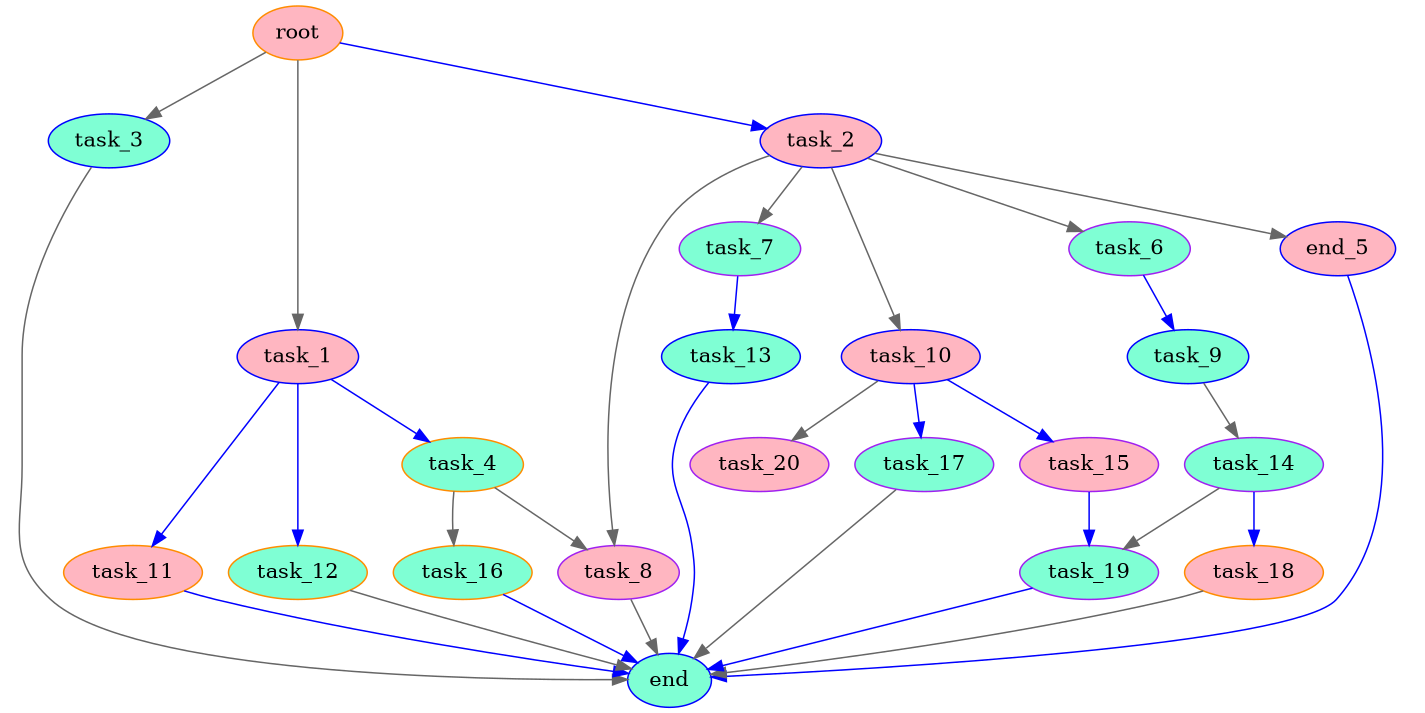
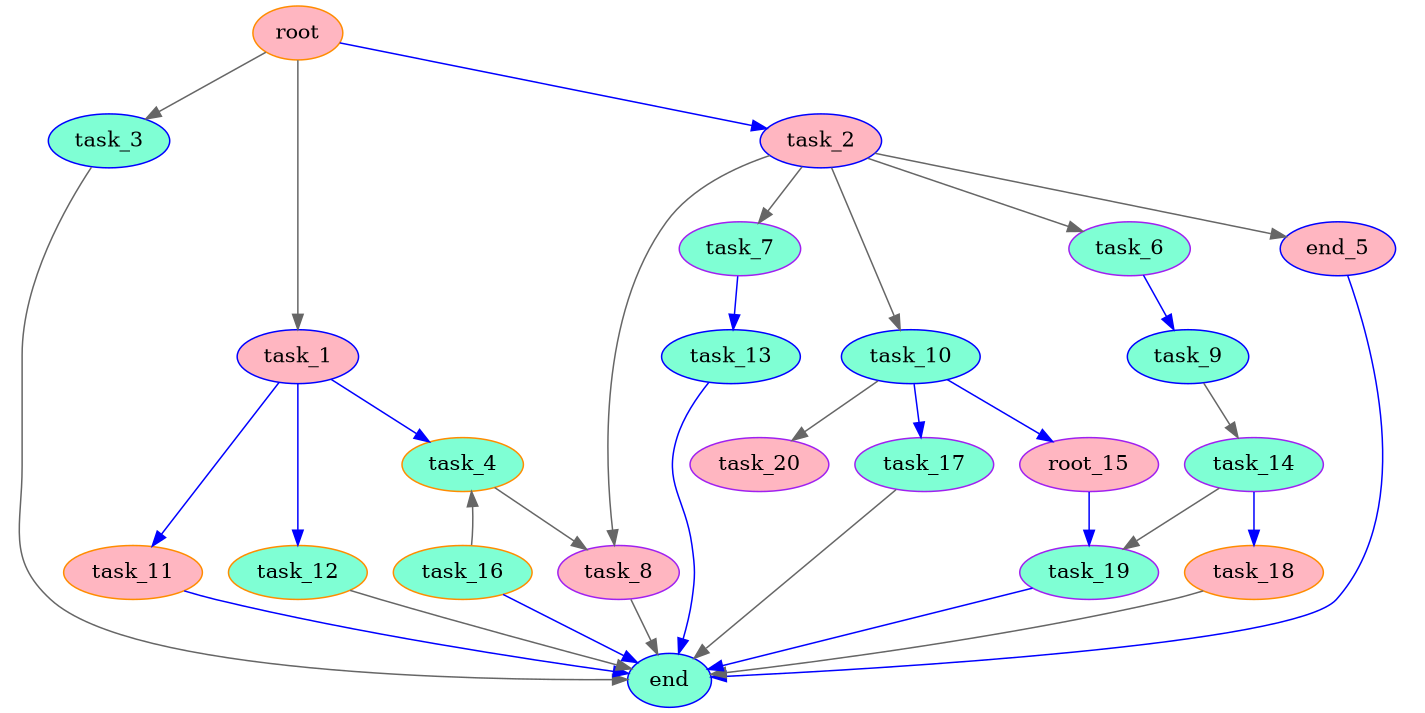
(911, 357) -> (911, 357)
(1089, 465) -> (1089, 465)
(453, 511) -> (473, 526)
